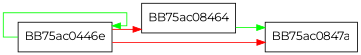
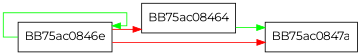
(65, 37) -> (65, 37)
